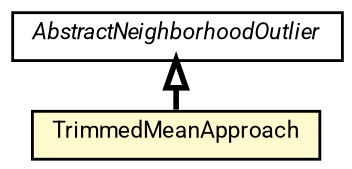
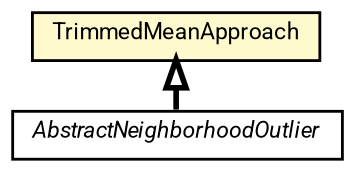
(176, 99) -> (176, 99)
